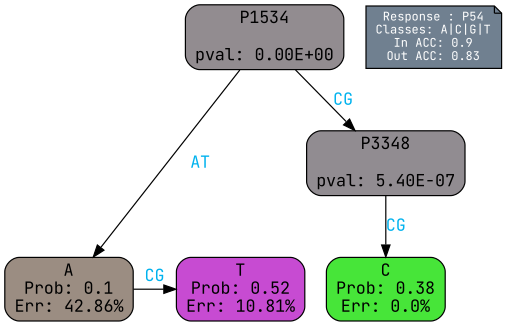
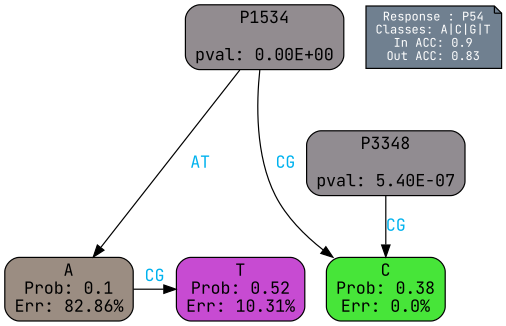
(321, 96) -> (266, 170)
(69, 289) -> (69, 289)
(241, 289) -> (241, 289)
